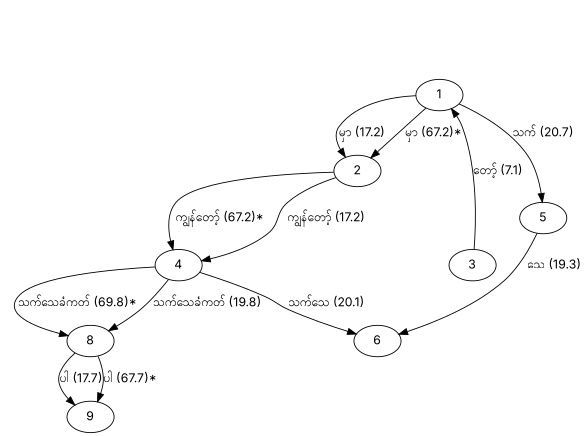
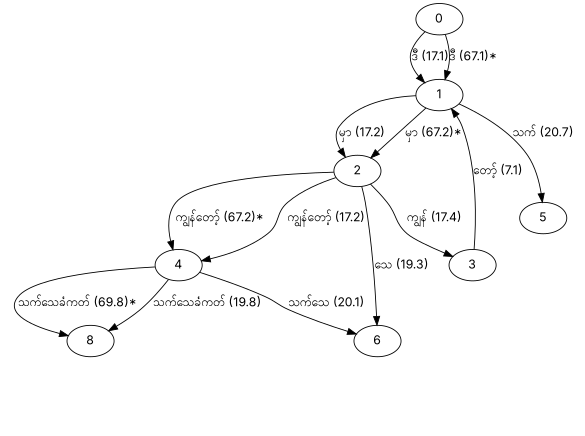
none -> (439, 19)
none -> (401, 226)
(483, 296) -> (372, 251)
(91, 417) -> none
